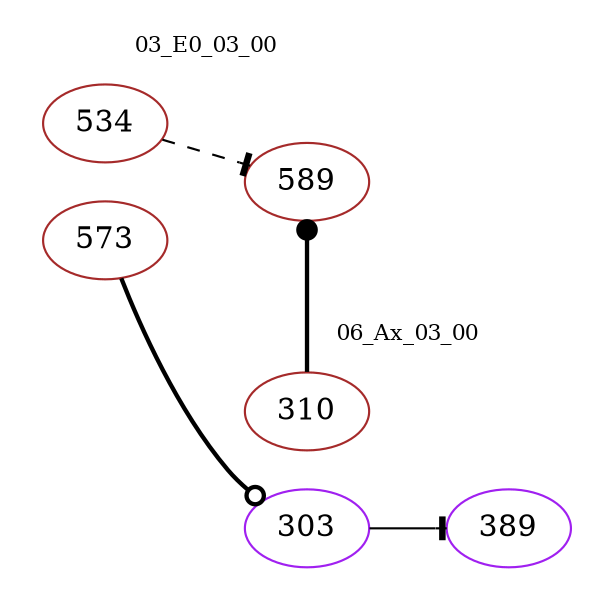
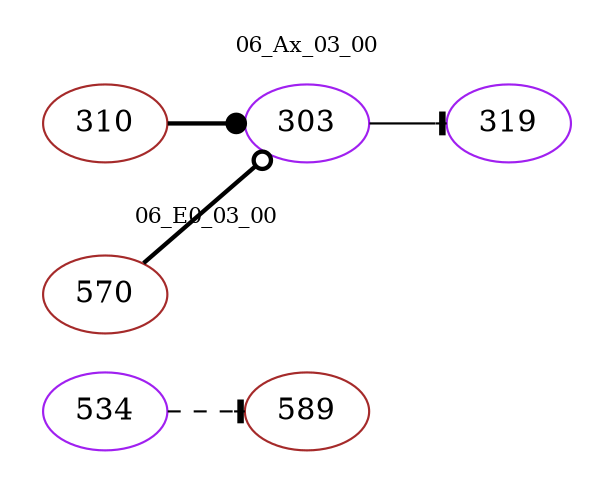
(206, 47) -> (206, 218)
(105, 123) -> (105, 411)
(105, 240) -> (105, 294)
(307, 329) -> (197, 123)
(509, 528) -> (509, 123)
